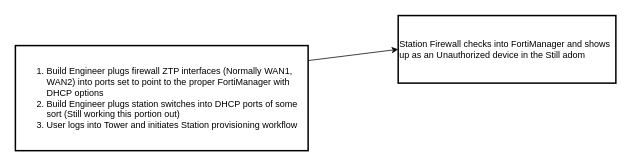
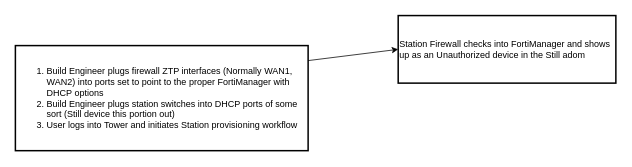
(162, 98) -> (162, 98)
